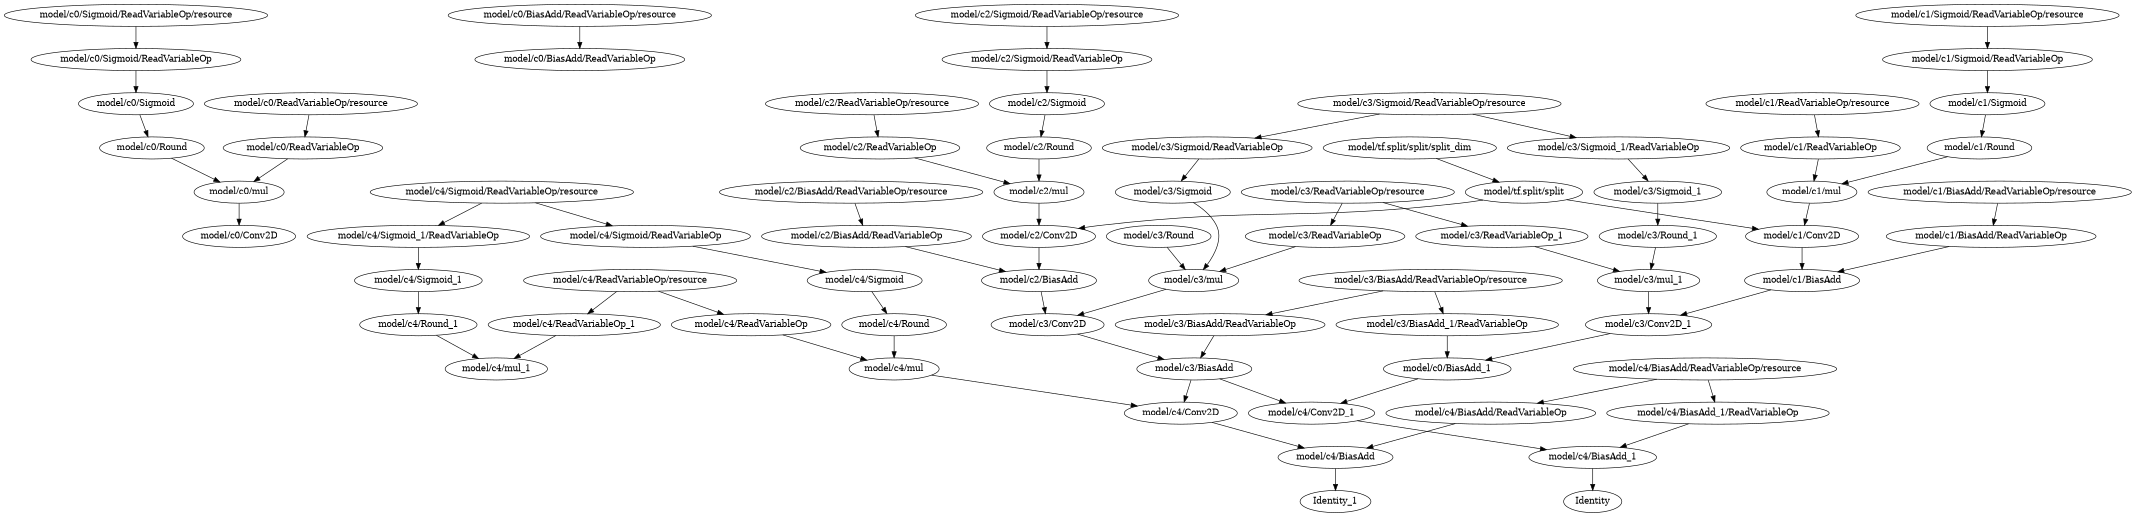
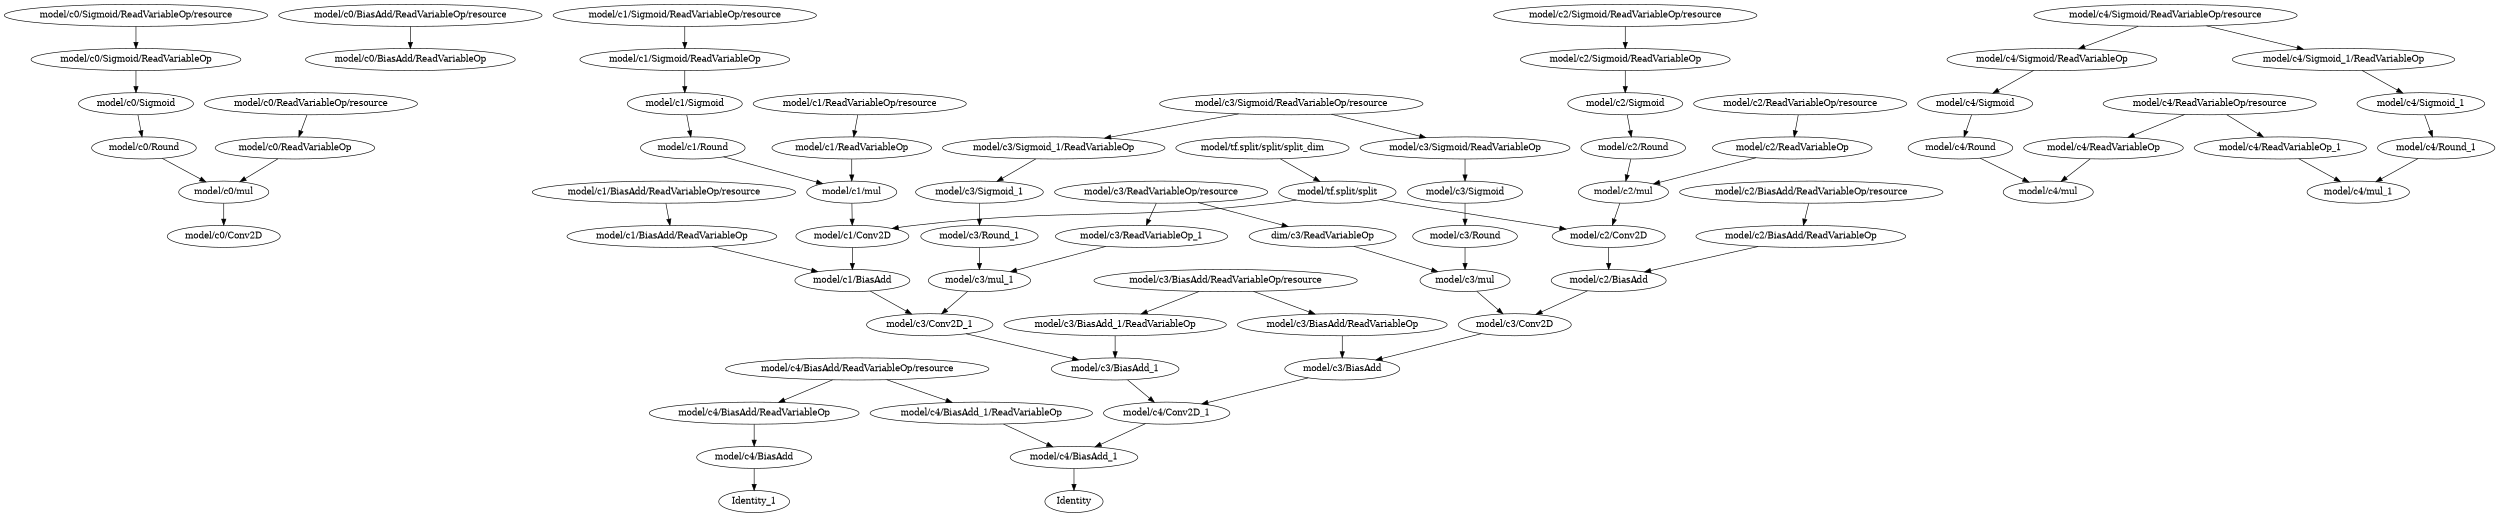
(1218, 230) -> (1465, 209)
(1325, 236) -> (1323, 236)
(1447, 369) -> (1115, 369)
(1181, 413) -> none
